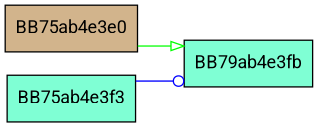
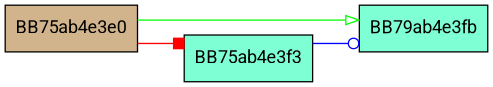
none -> (154, 43)
